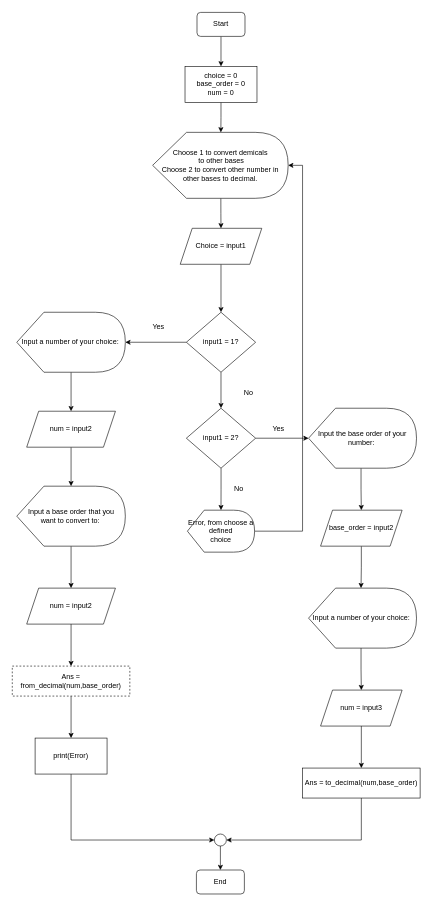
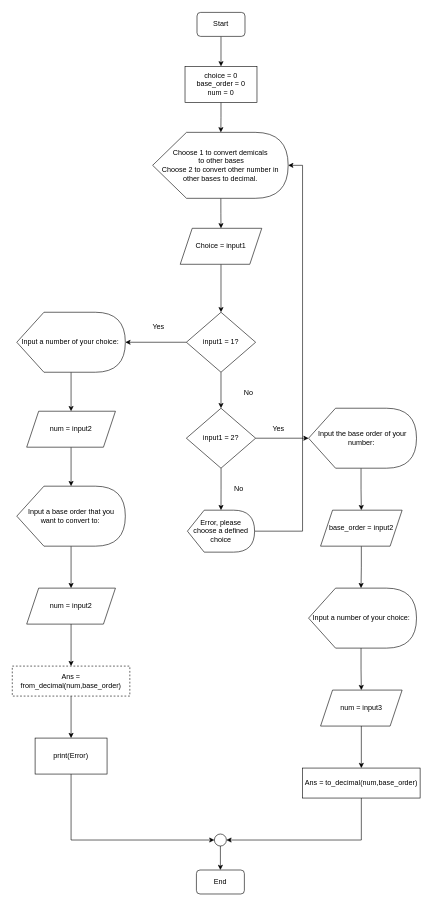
(221, 531) -> (221, 531)
